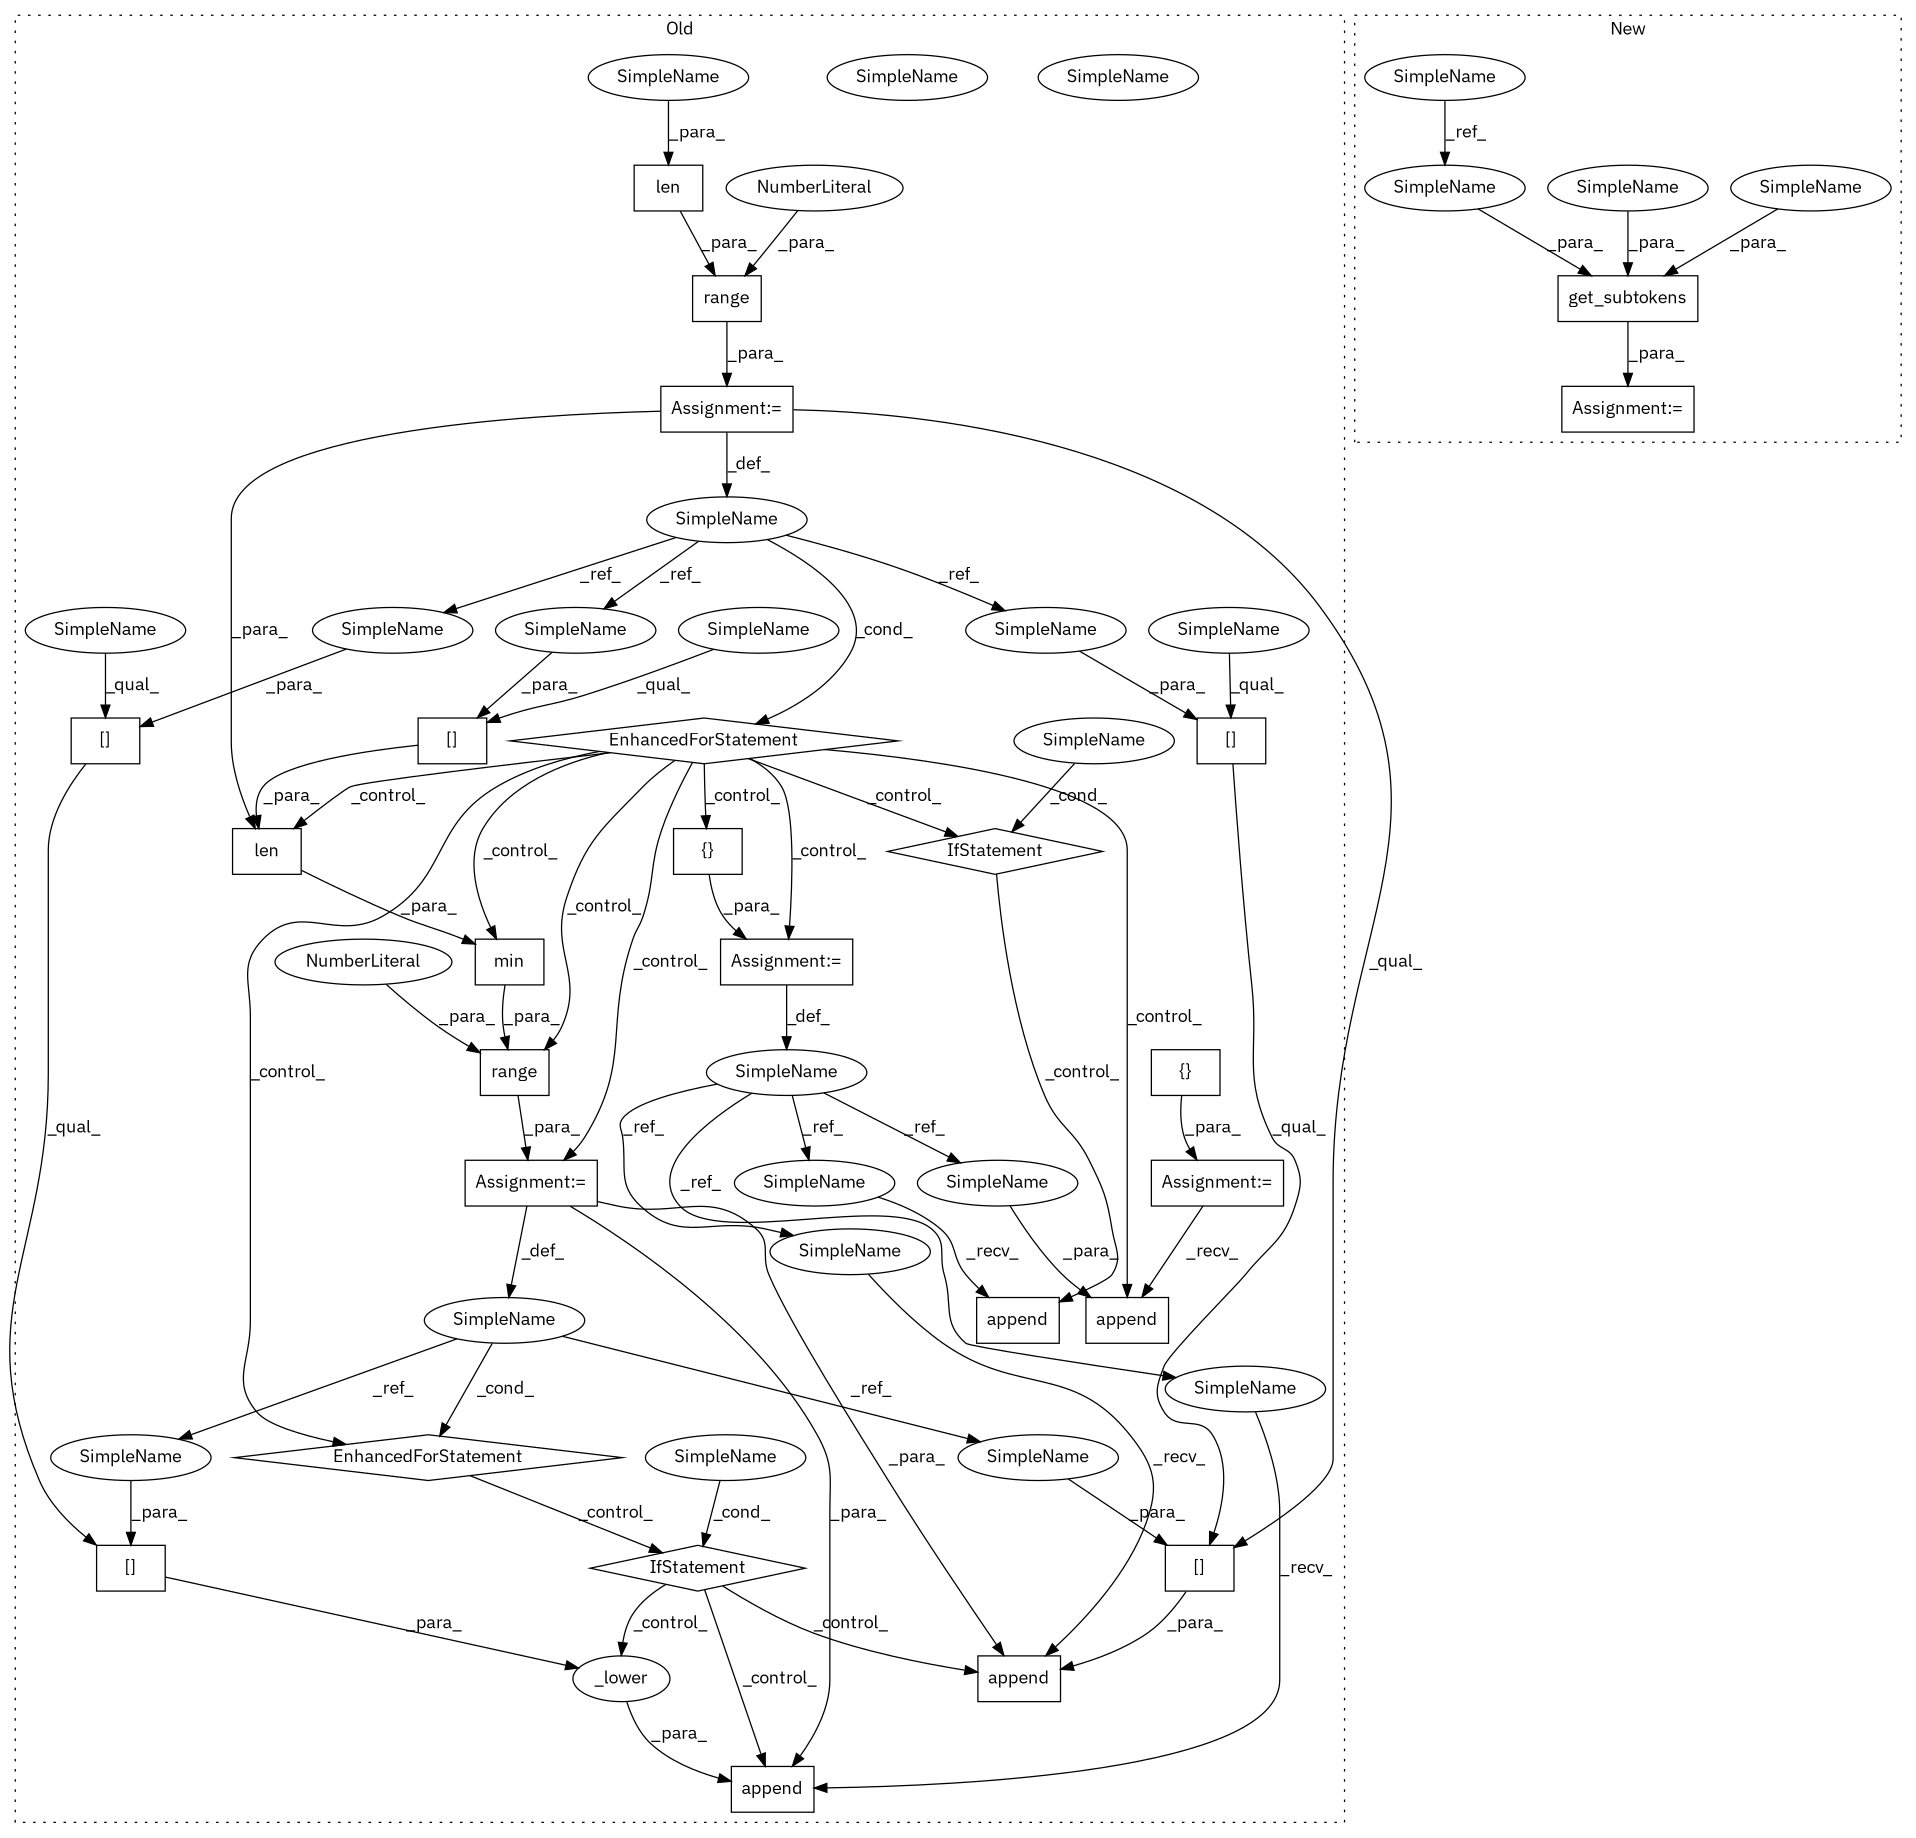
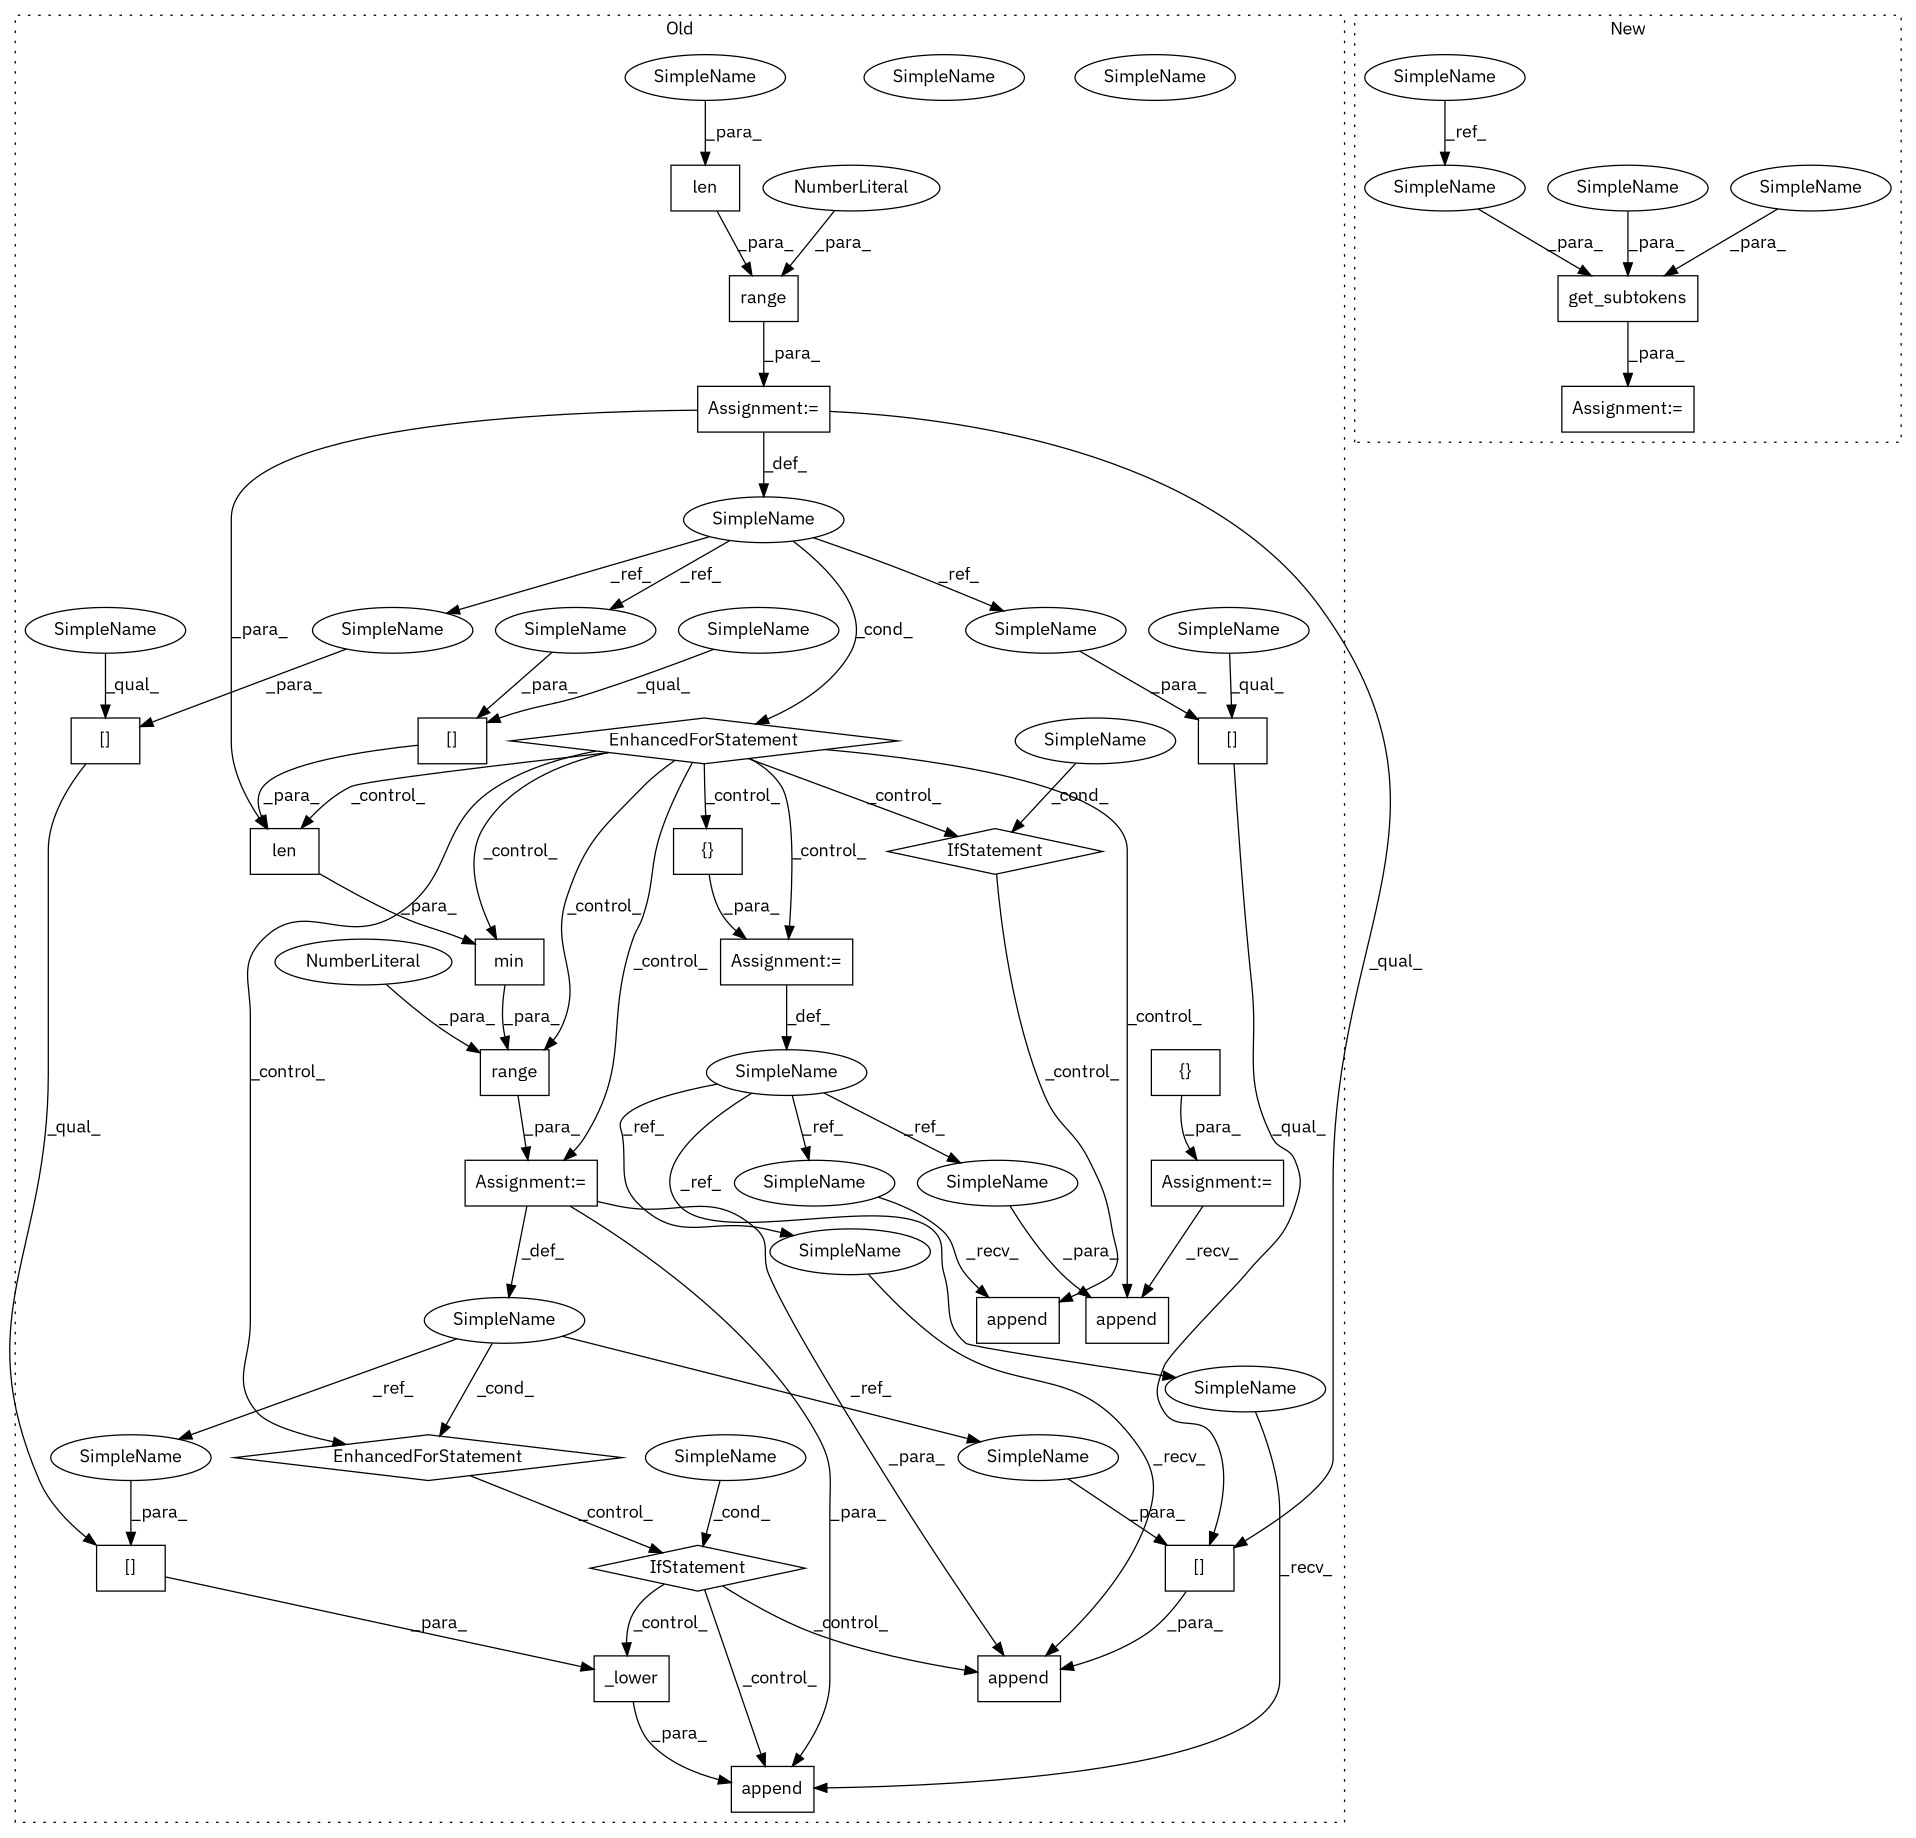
(621, 1679) -> (632, 1679)
